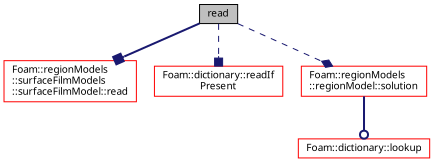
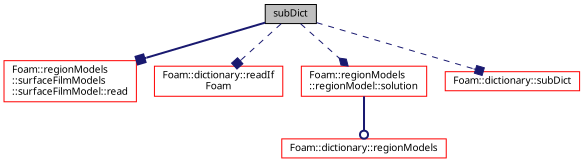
(219, 14) -> (291, 14)
(219, 81) -> (219, 81)
none -> (512, 81)
(364, 148) -> (364, 148)
